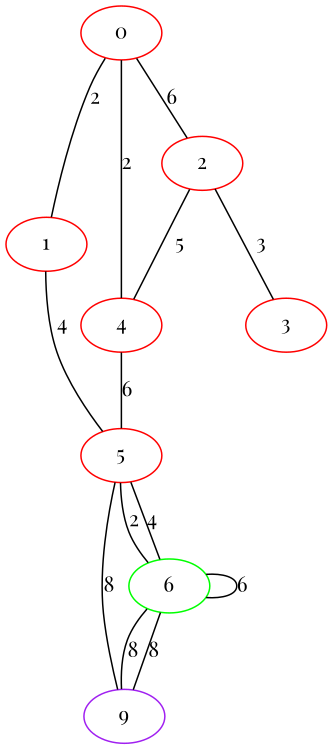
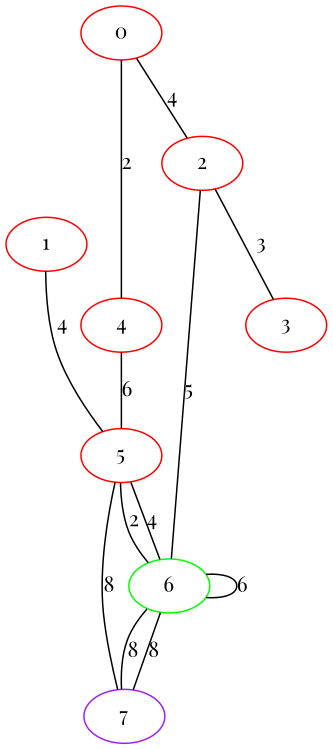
(172, 98) -> (172, 98)
(72, 136) -> none
(162, 244) -> (186, 375)
(124, 716) -> (124, 716)
